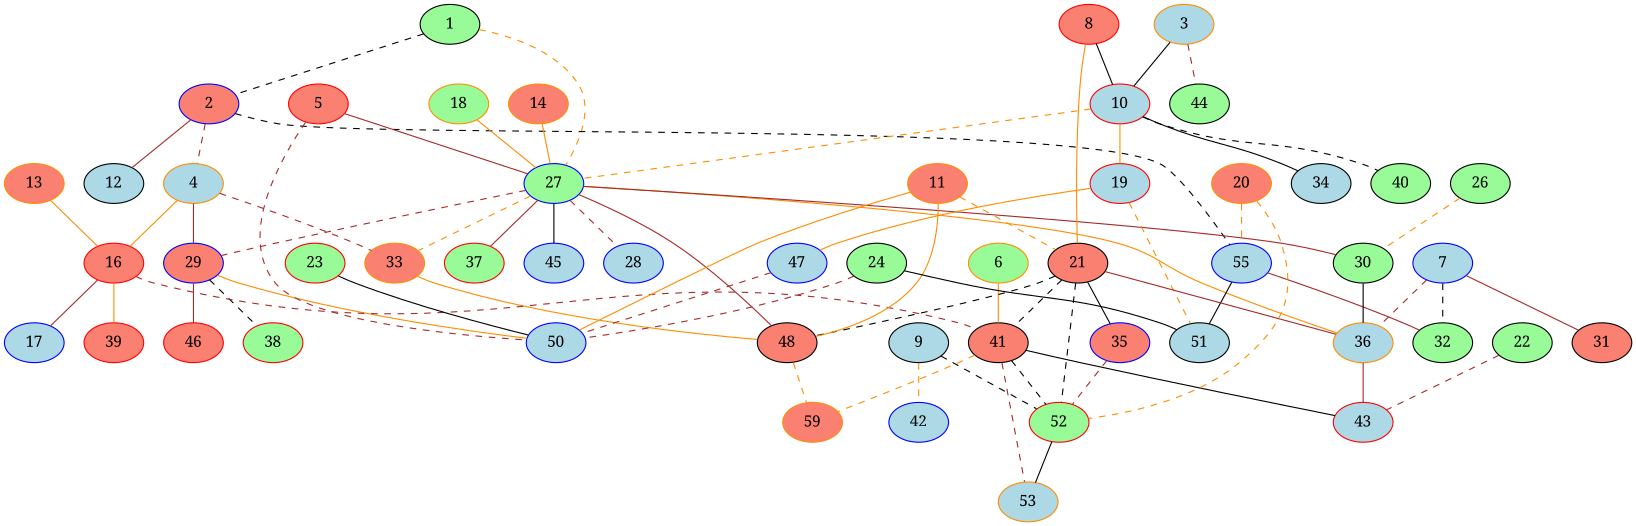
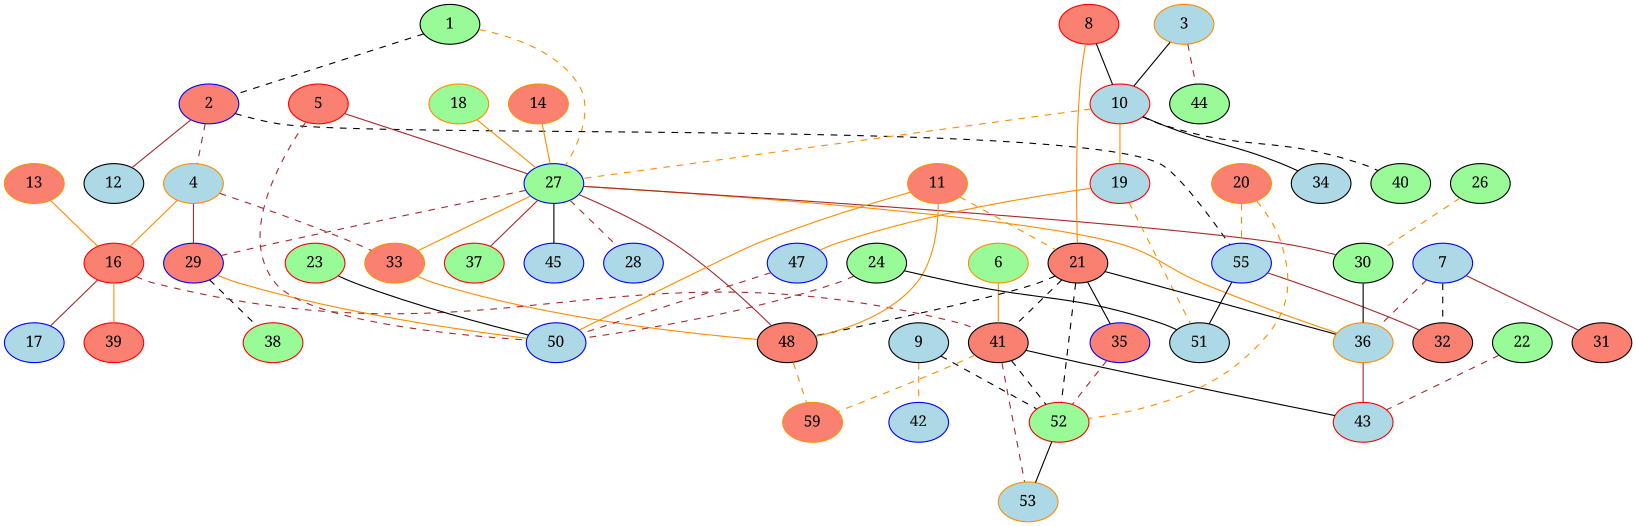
(474, 223) -> (474, 223)
(1209, 300) -> (1209, 300)
(193, 343) -> none
(1443, 343) -> (1443, 343)
